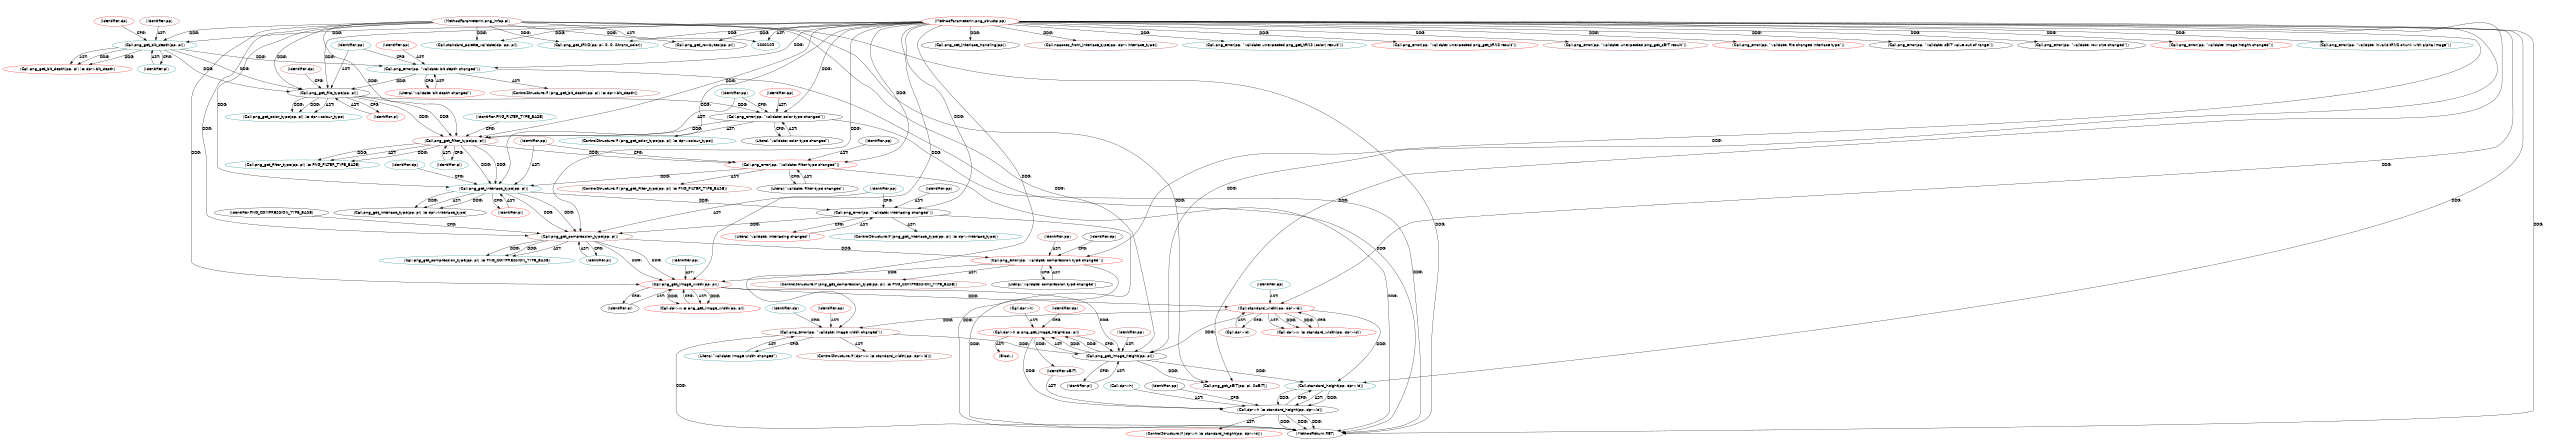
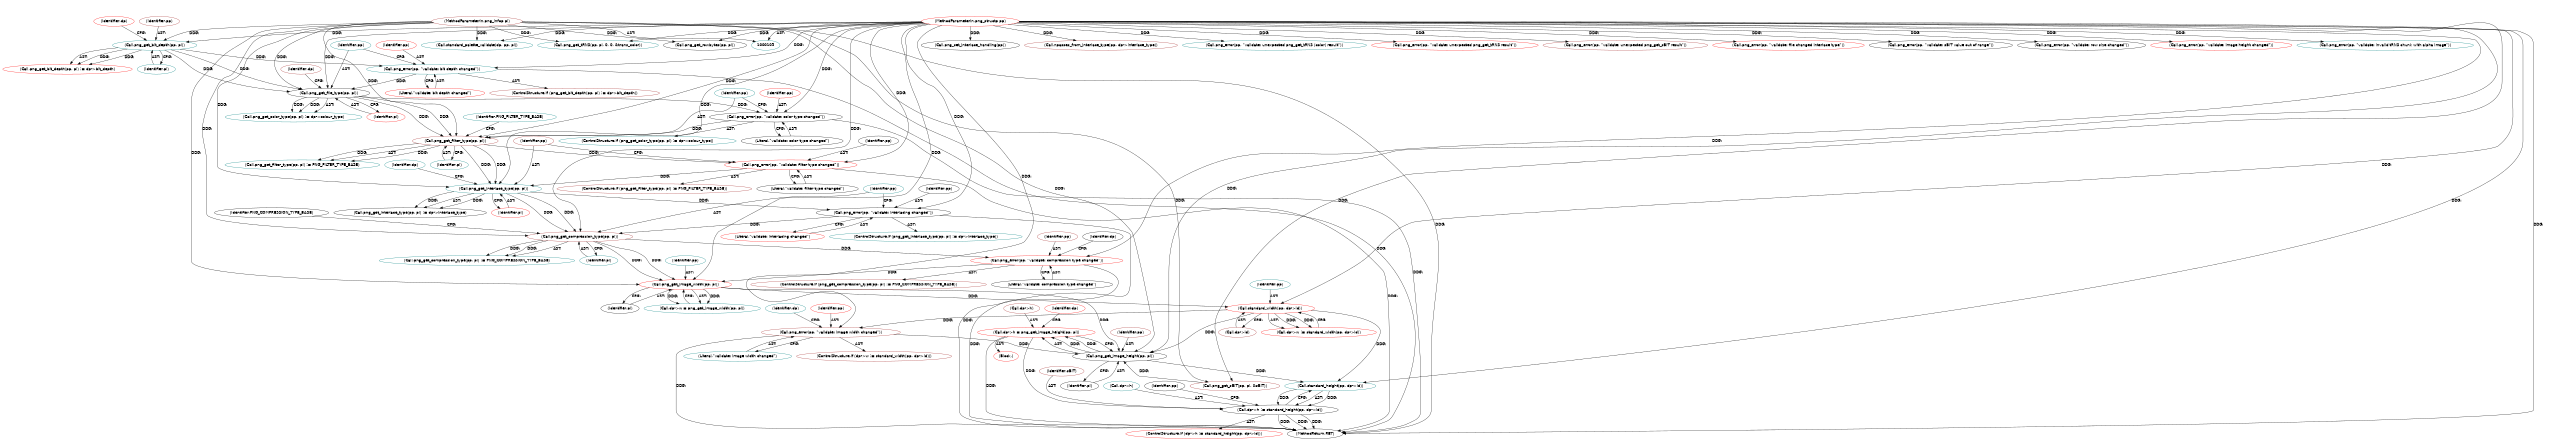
(702, 308) -> (702, 308)
(1040, 353) -> (1077, 423)
(1167, 376) -> (1162, 378)
